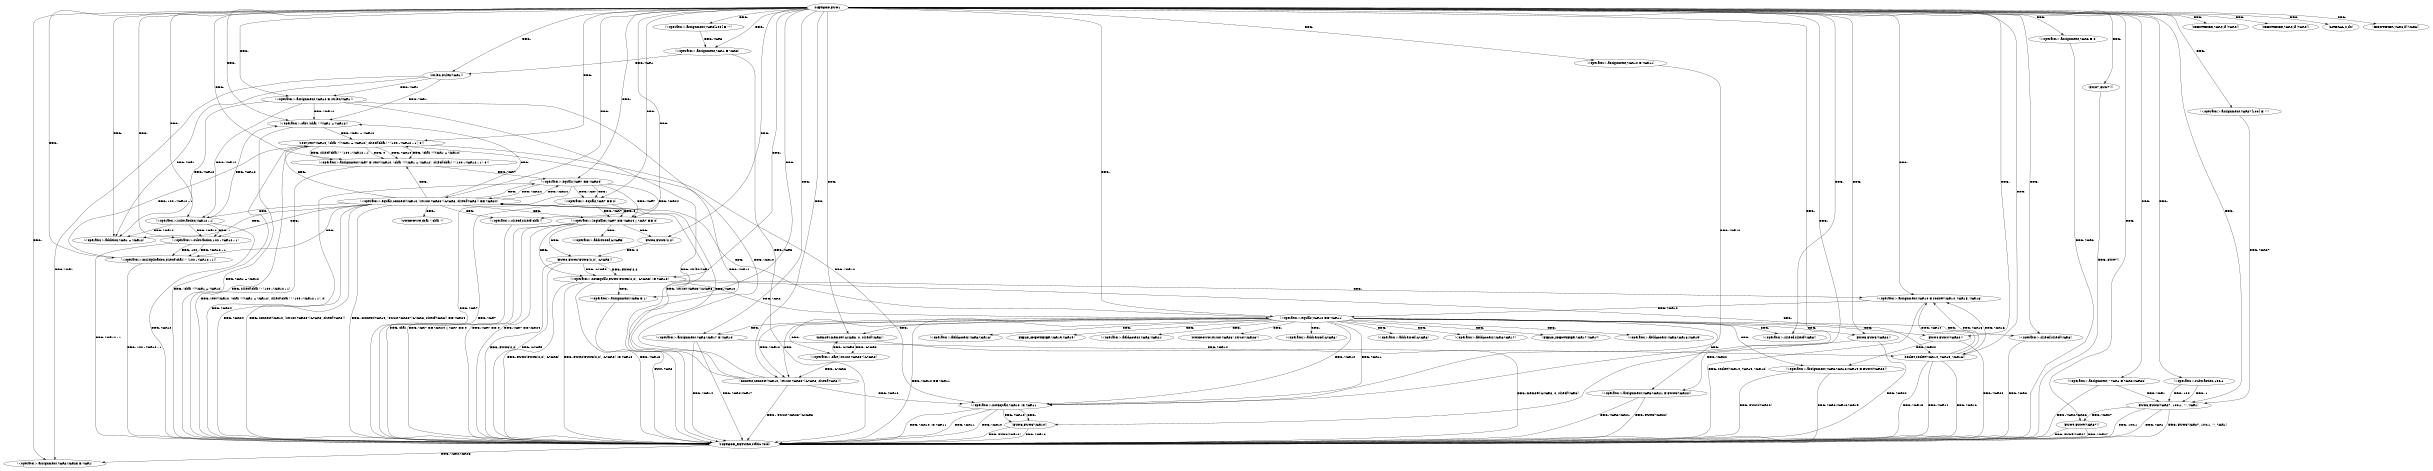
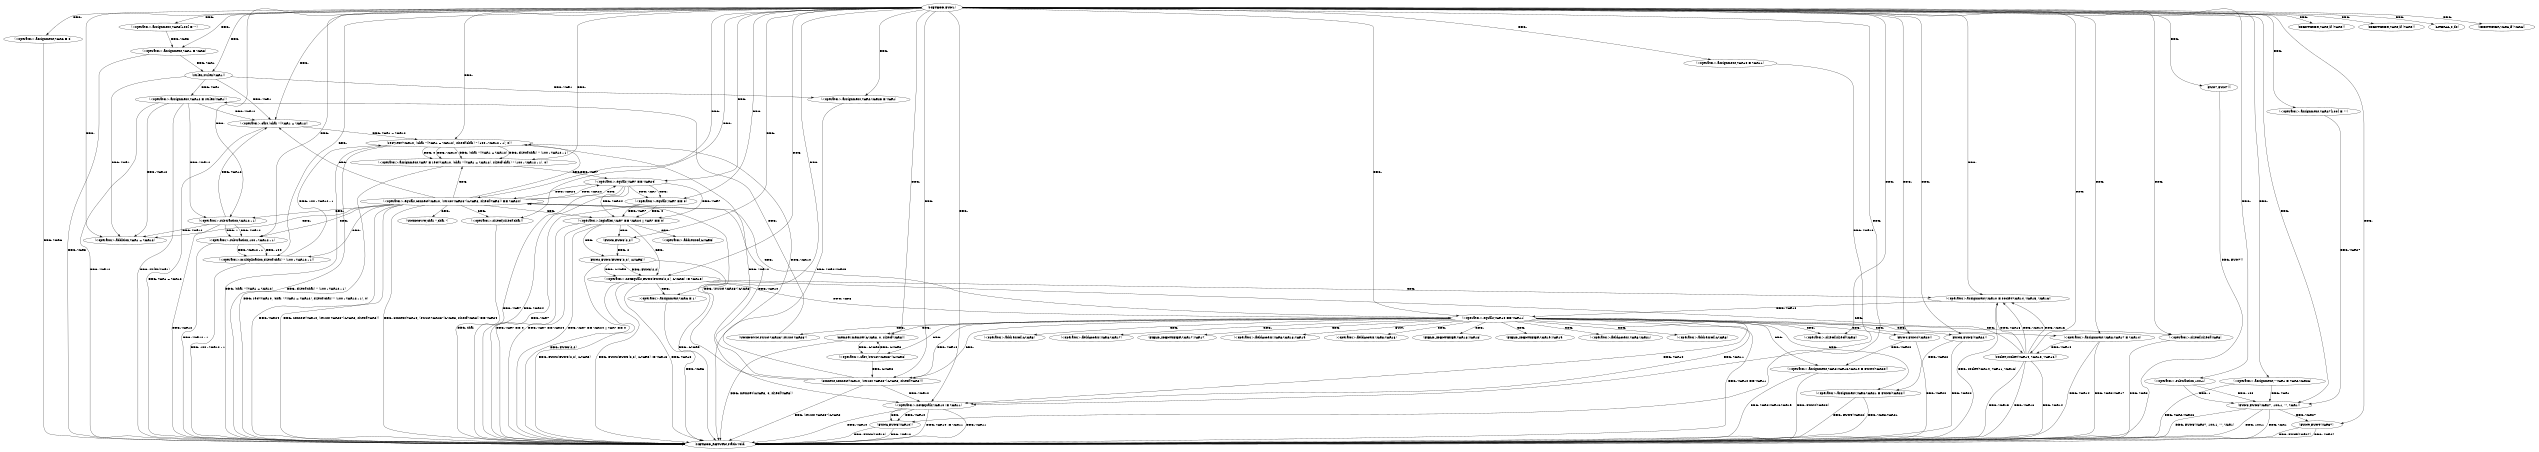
(473, 13) -> (595, 108)
(54, 143) -> (343, 143)
(1552, 328) -> (1400, 328)
none -> (1452, 338)
(664, 369) -> (695, 369)
(1737, 369) -> (1987, 369)
(408, 454) -> (805, 291)
